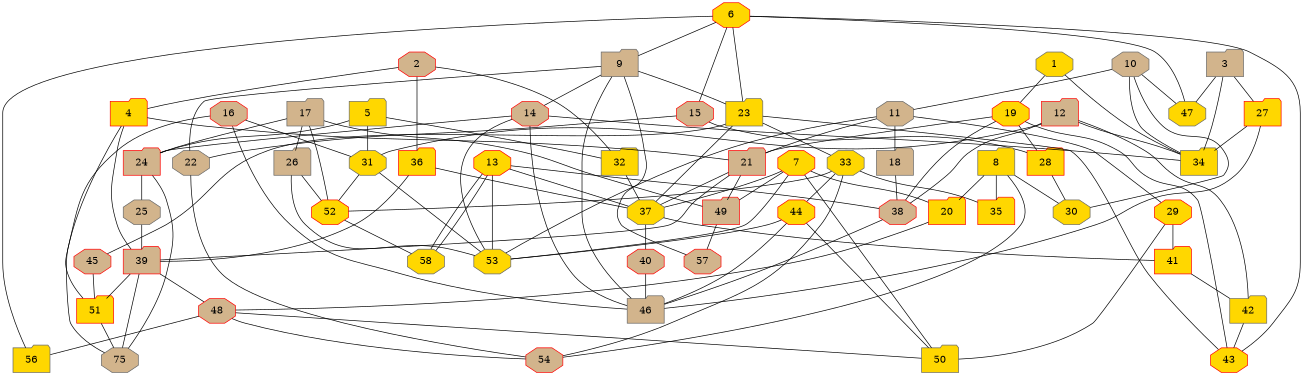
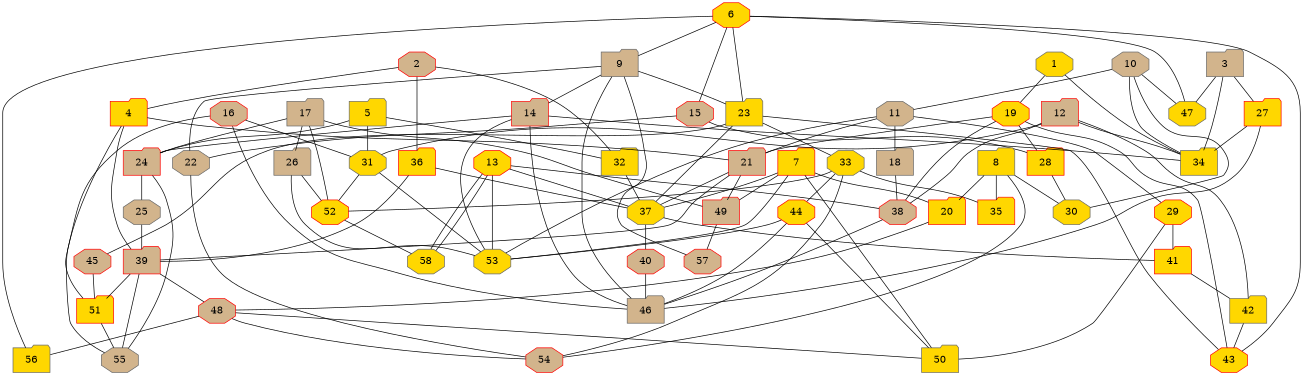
(530, 114) -> (530, 114)
(796, 163) -> (796, 163)
(120, 360) -> (120, 360)
